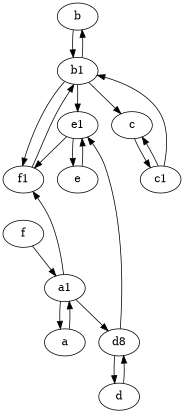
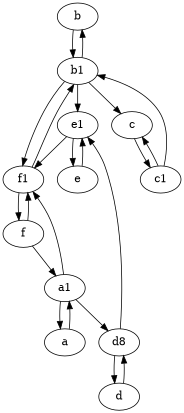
none -> (18, 203)
none -> (28, 210)
